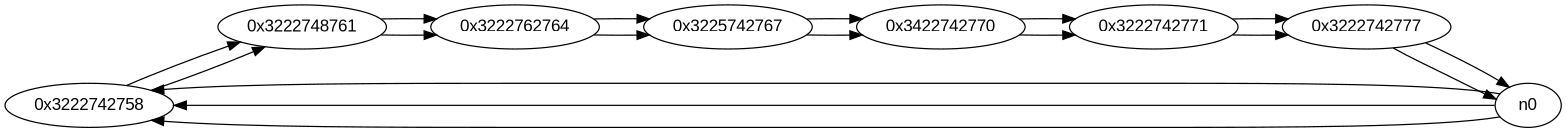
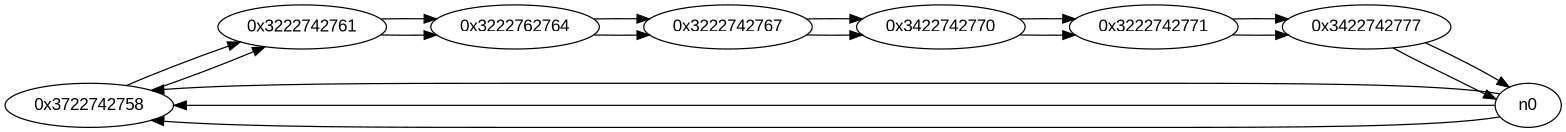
(302, 27) -> (302, 27)
(728, 27) -> (728, 27)
(1367, 27) -> (1367, 27)
(89, 105) -> (89, 105)
